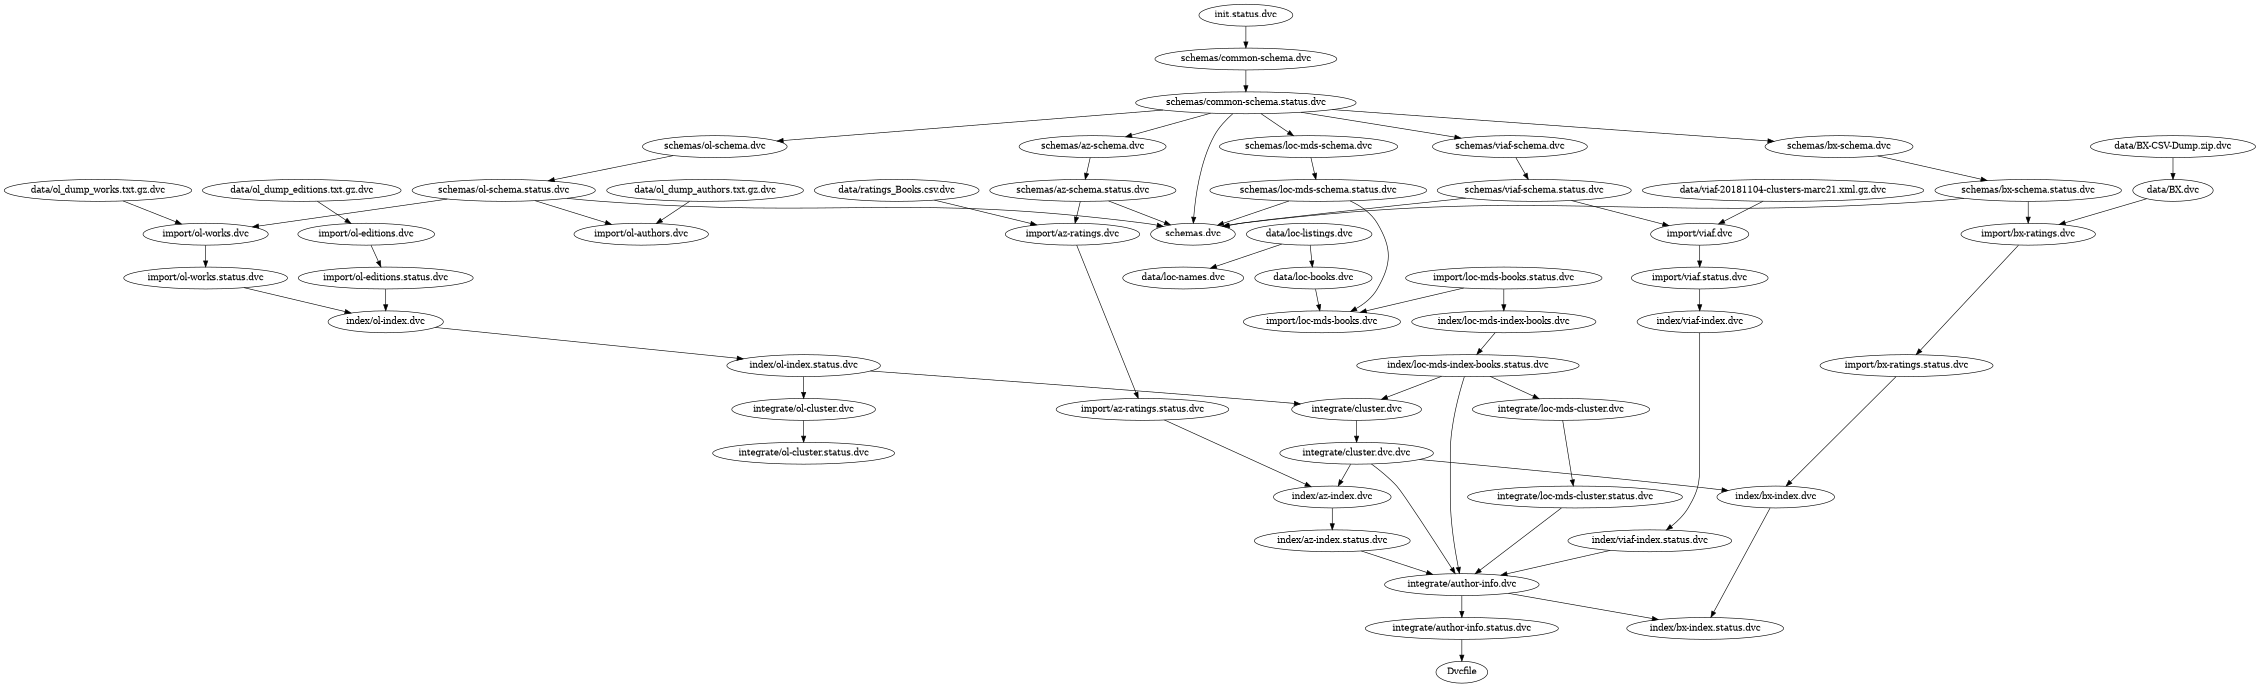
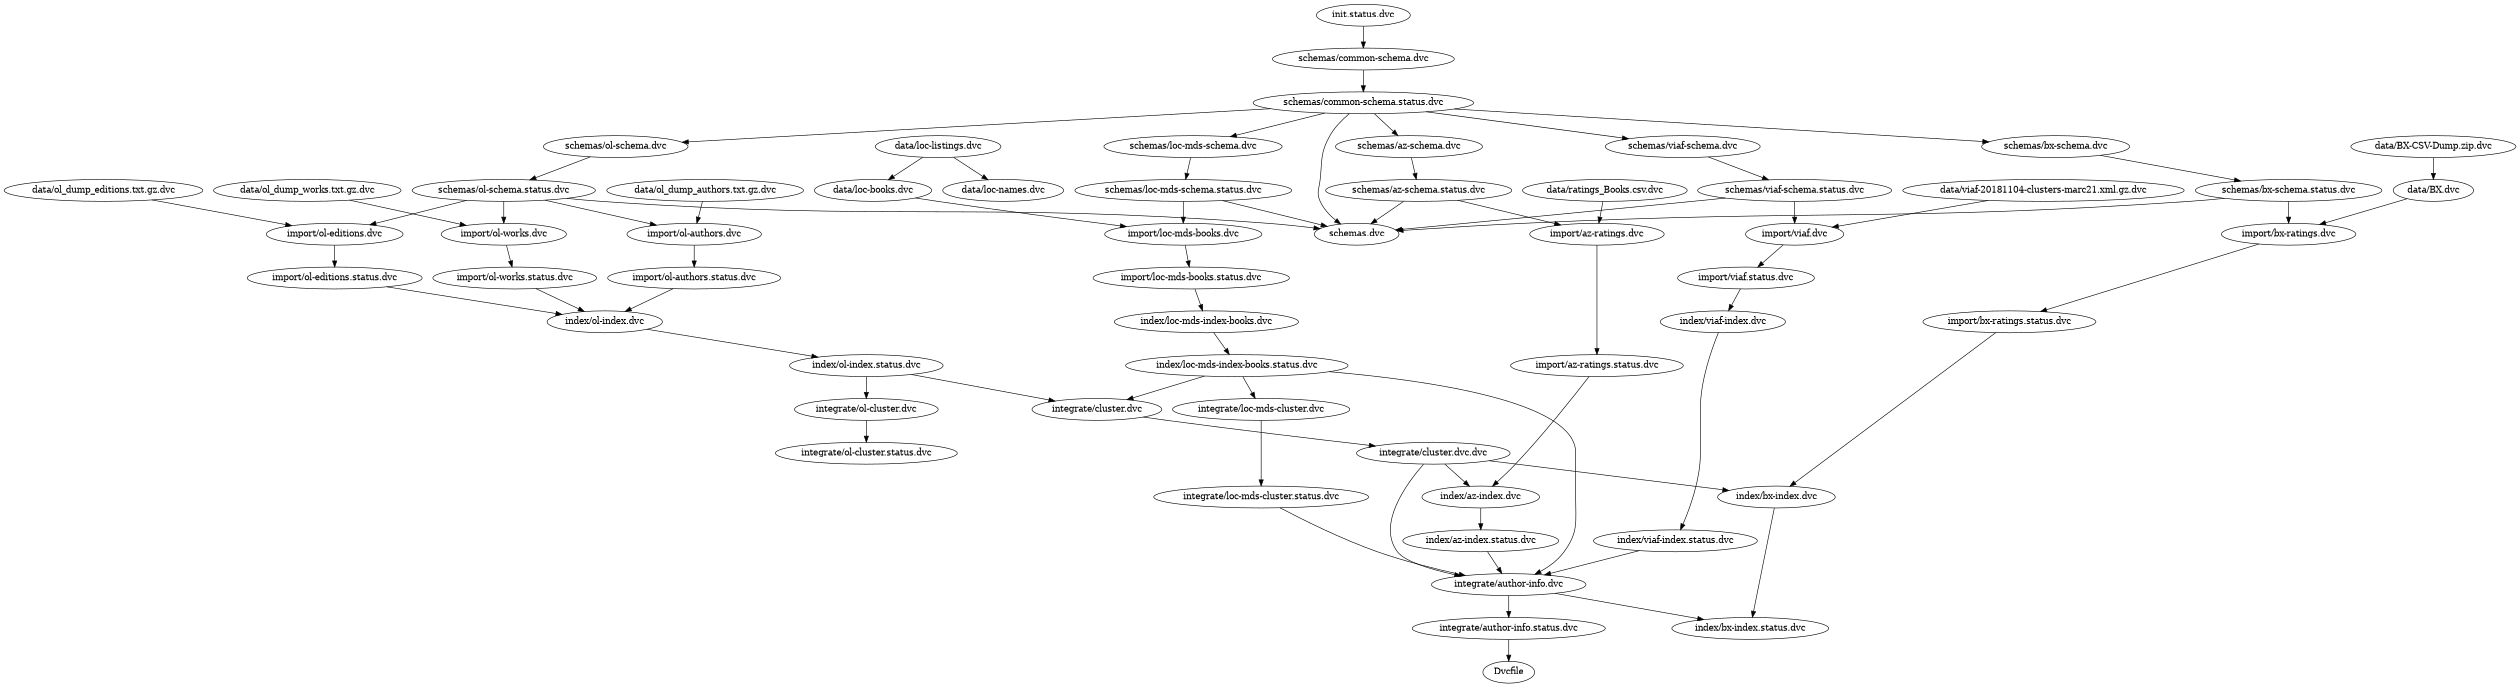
none -> (421, 212)
none -> (694, 278)
(1415, 299) -> (1187, 253)
